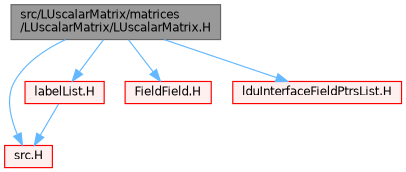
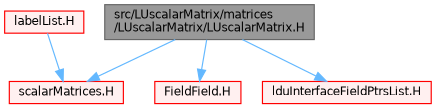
(91, 56) -> none
(29, 157) -> (66, 93)
